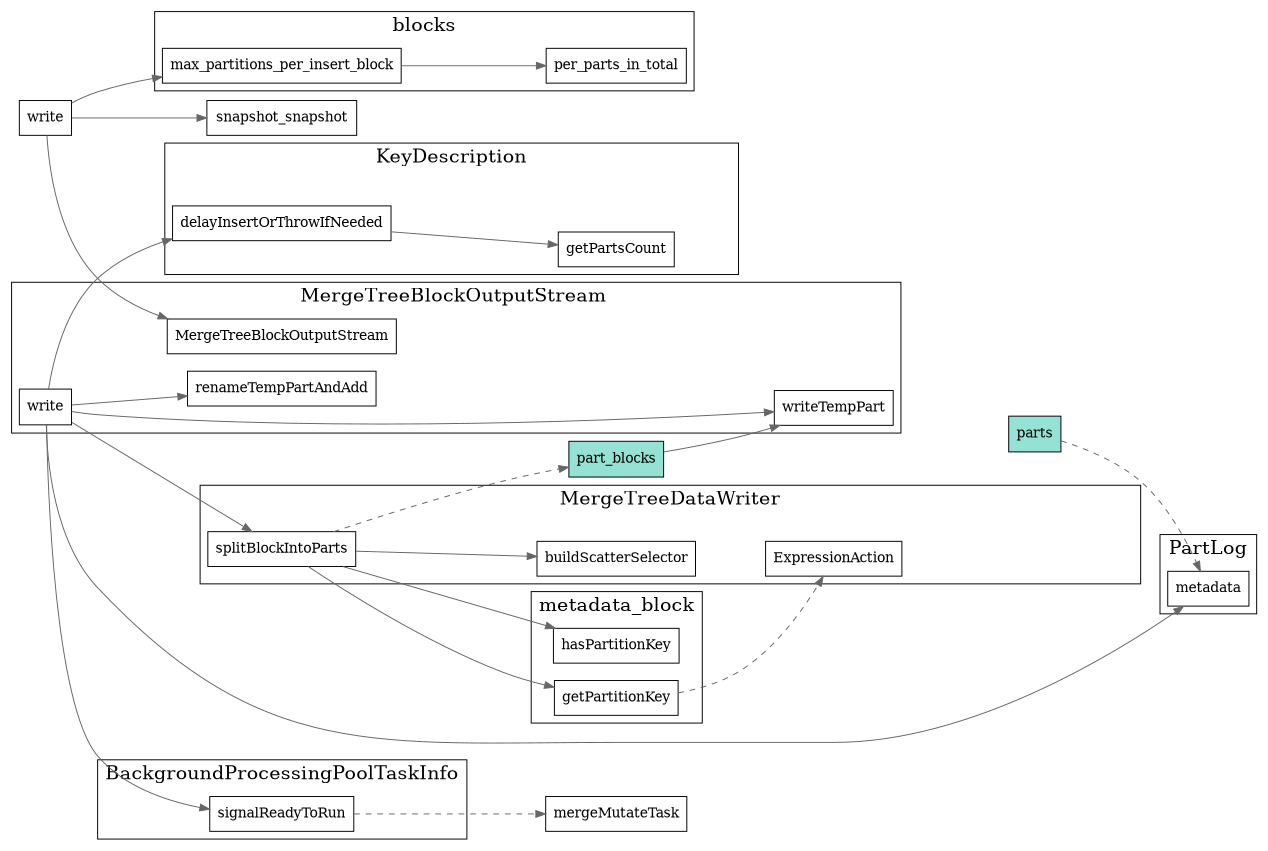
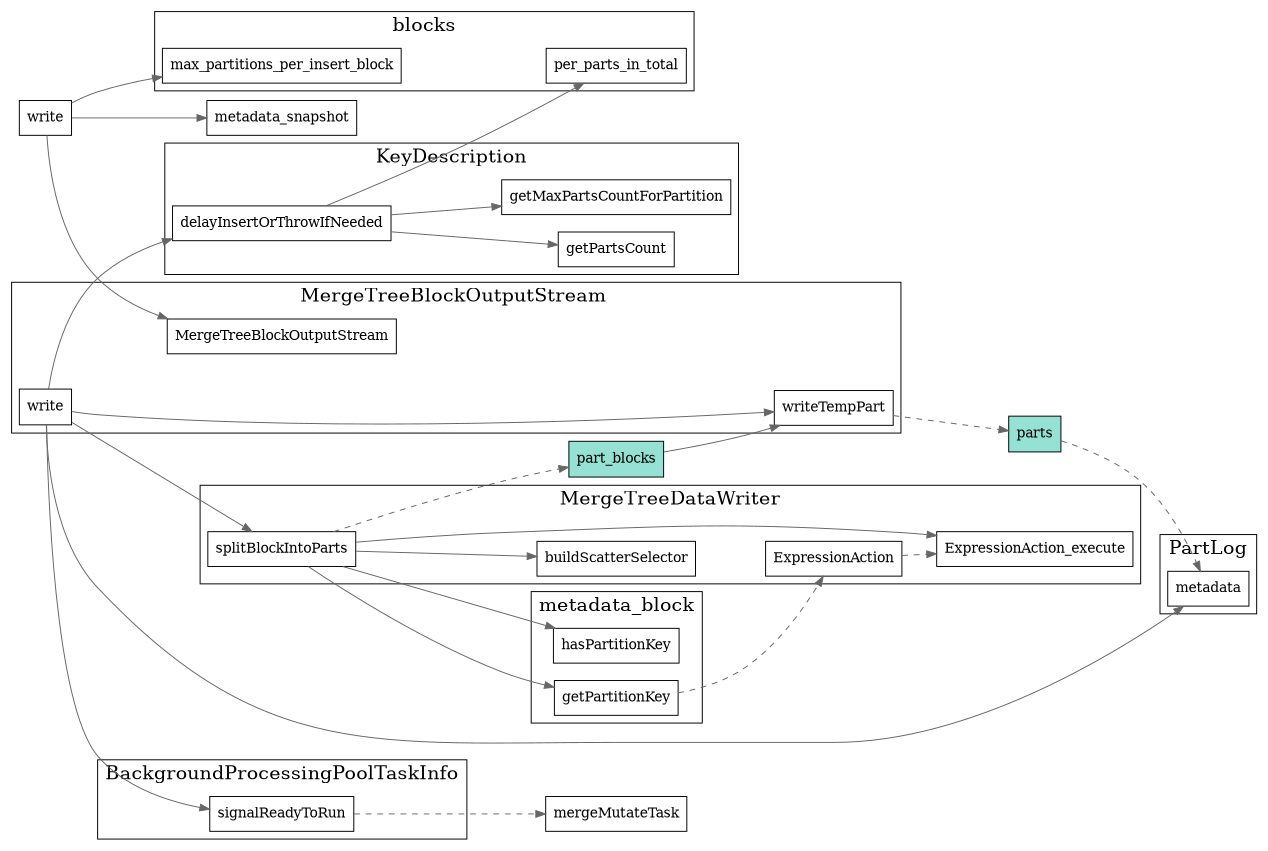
(469, 66) -> (452, 151)
(282, 118) -> (282, 118)
none -> (616, 197)
(282, 389) -> none
none -> (946, 423)
none -> (1035, 549)
